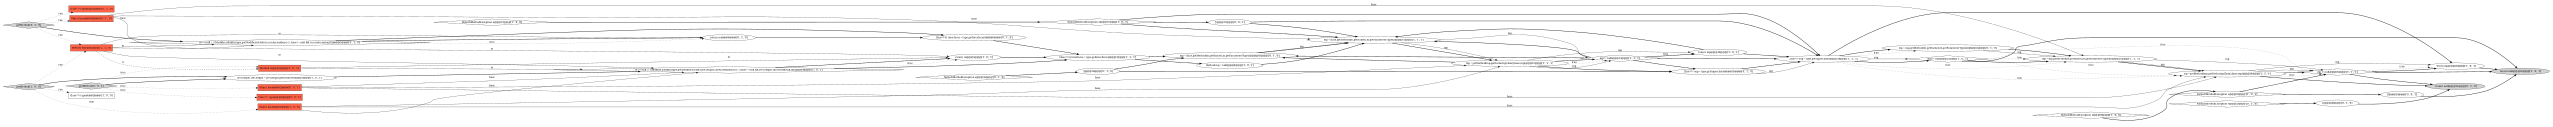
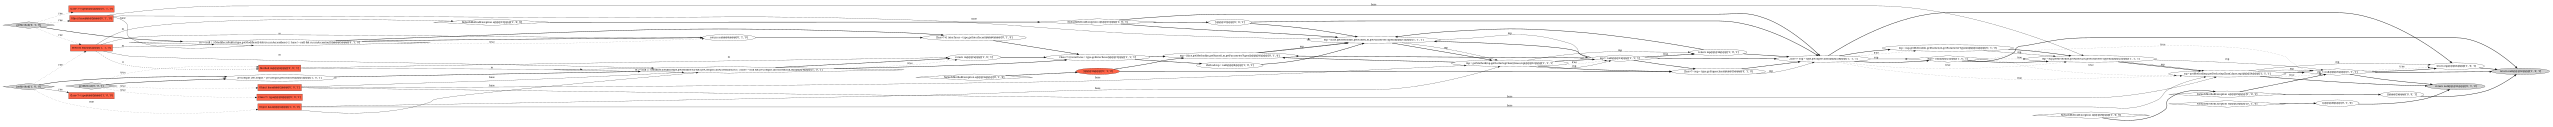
(530, 51) -> (272, 20)
(1098, 71) -> (1098, 71)
(54, 90) -> (54, 90)
(91, 96) -> (91, 96)
